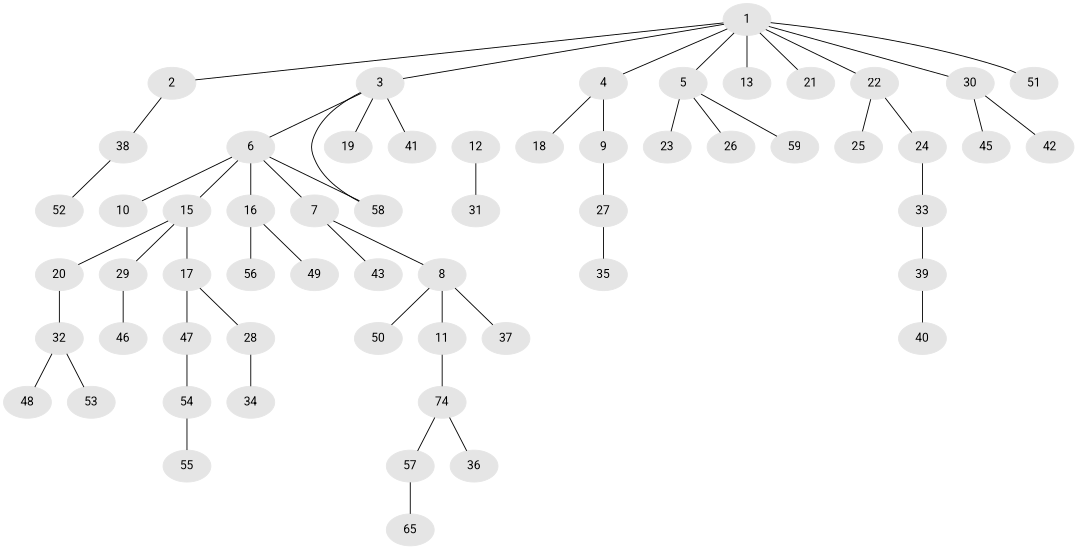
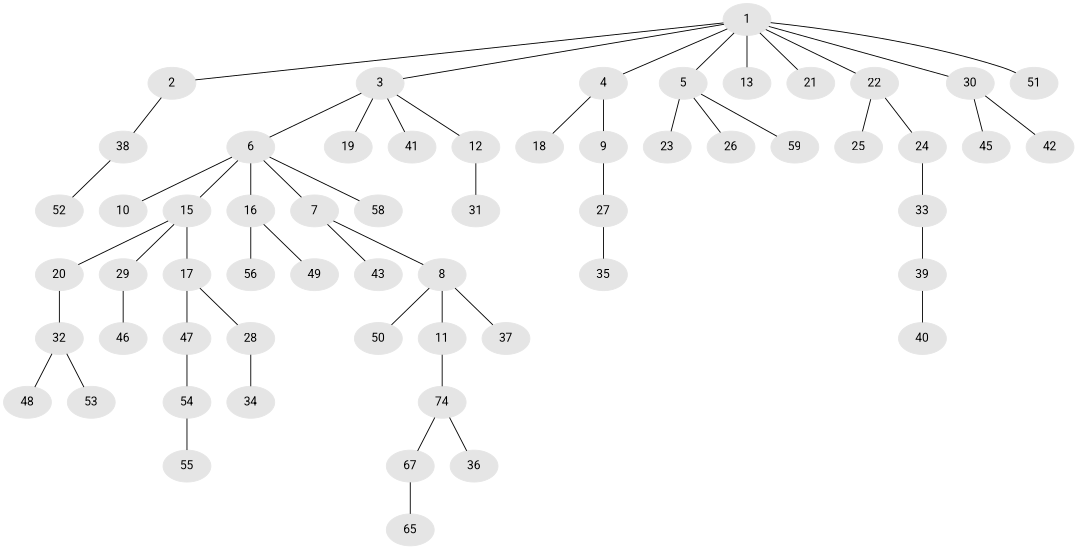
(312, 146) -> (428, 115)
(410, 466) -> (410, 466)
